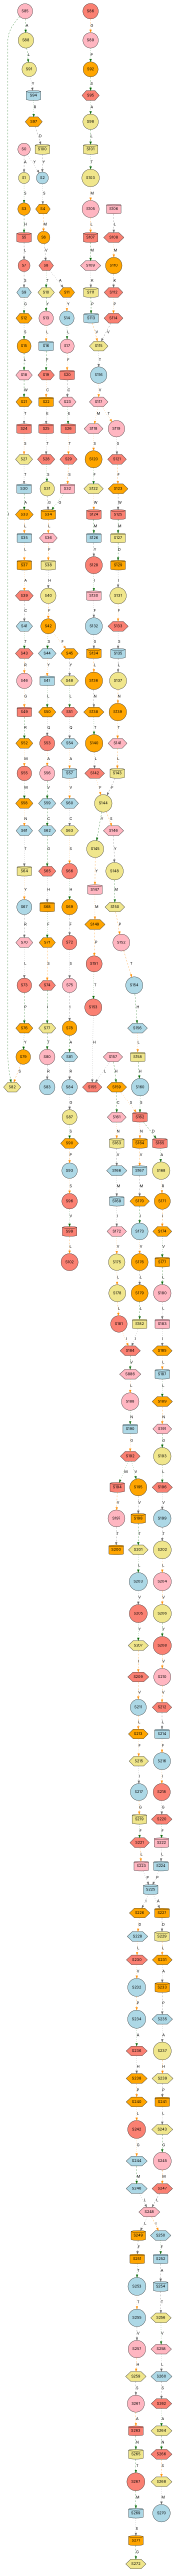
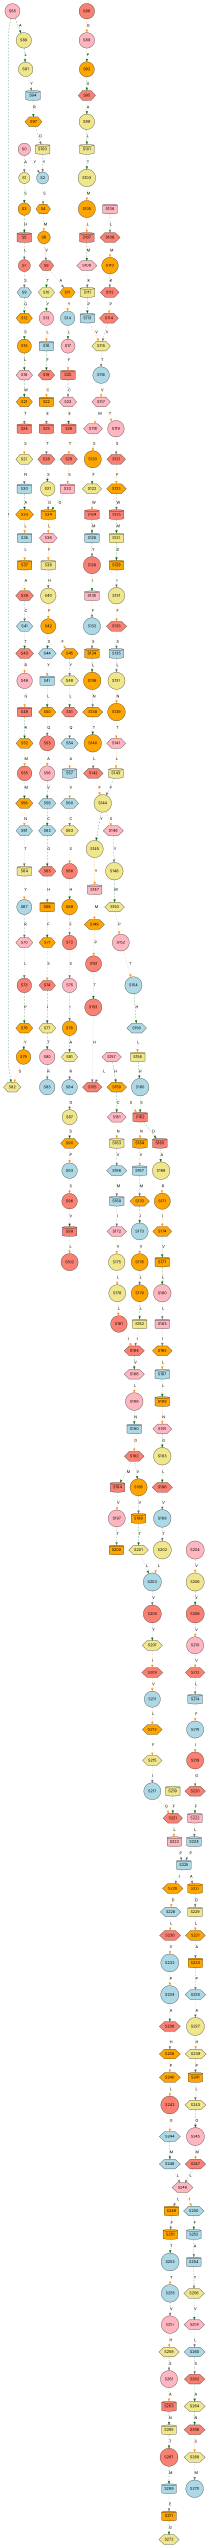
(91, 209) -> (87, 209)
(24, 304) -> (24, 304)
(25, 475) -> (26, 475)
(94, 664) -> (92, 664)
(70, 1057) -> (70, 1057)
(130, 1374) -> (134, 1374)
(162, 1402) -> (162, 1402)
(162, 1564) -> (158, 1565)
(139, 1806) -> (162, 1805)
